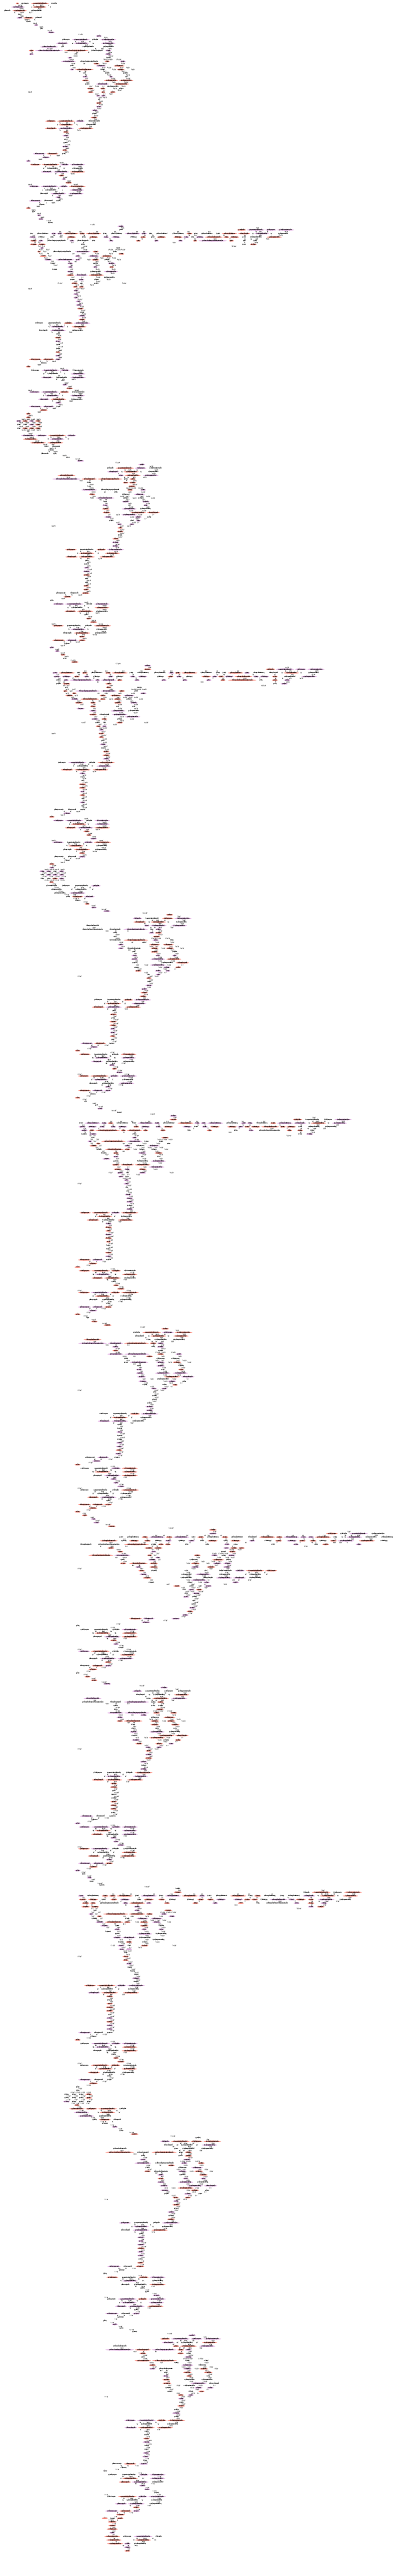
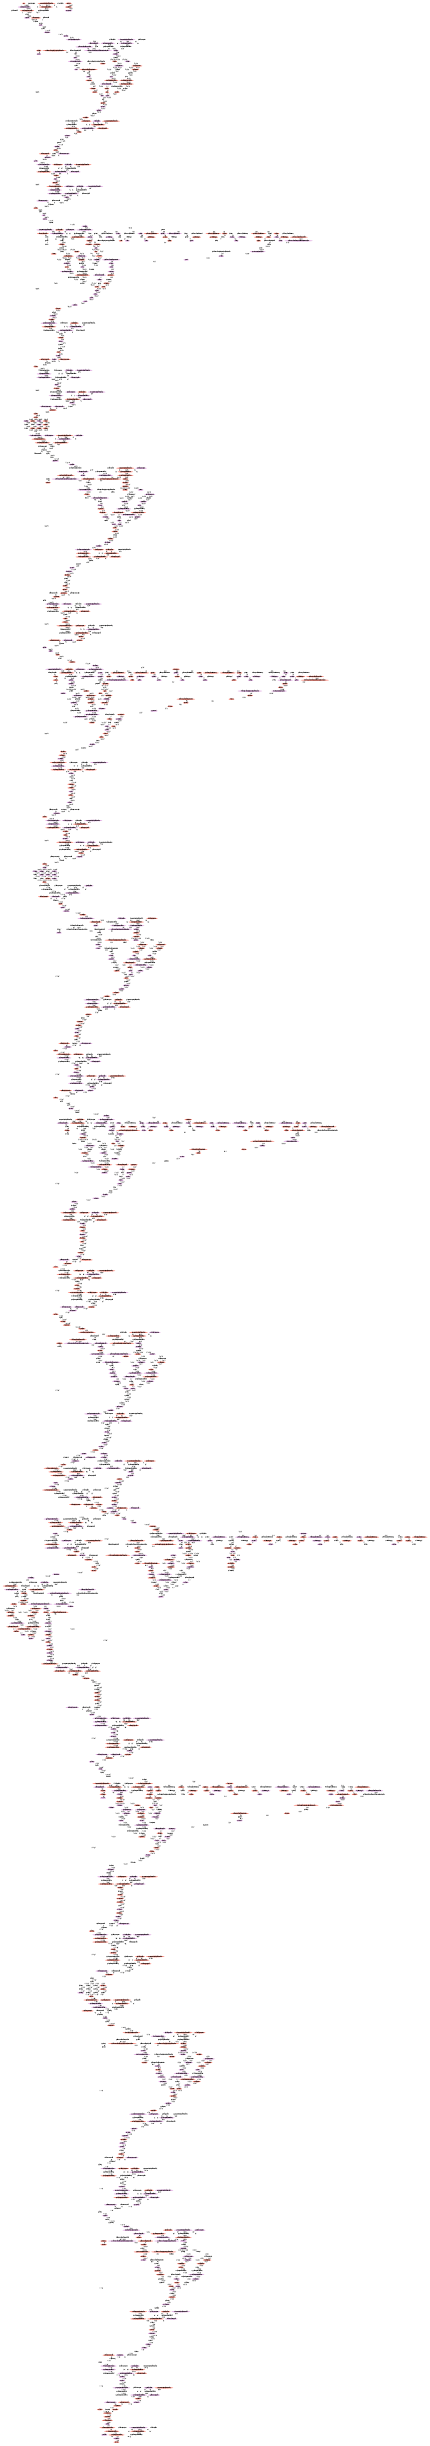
(228, 1560) -> none
